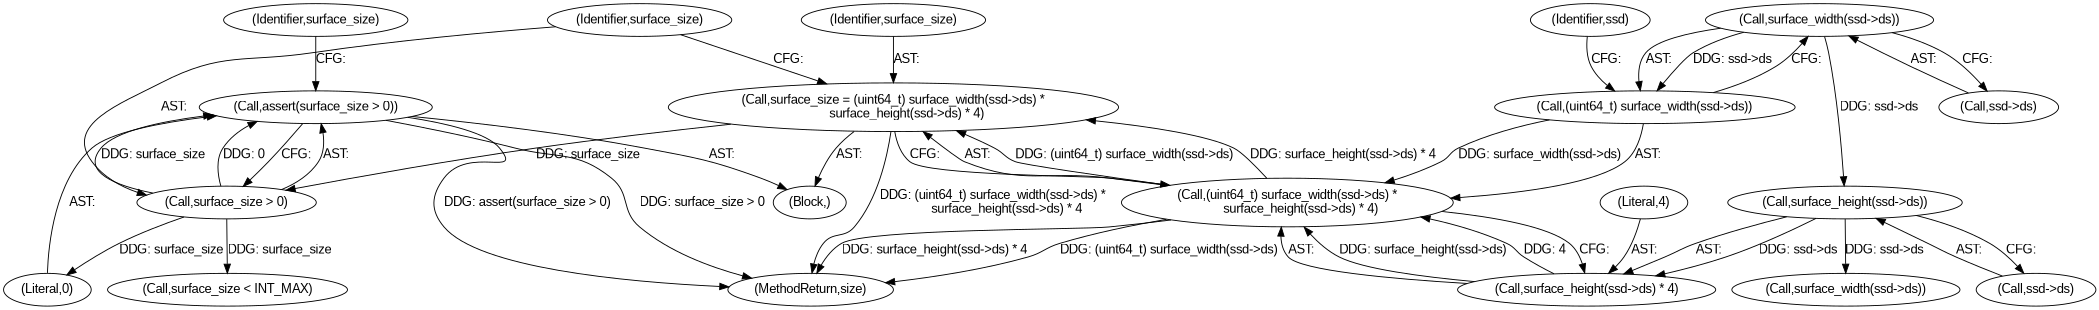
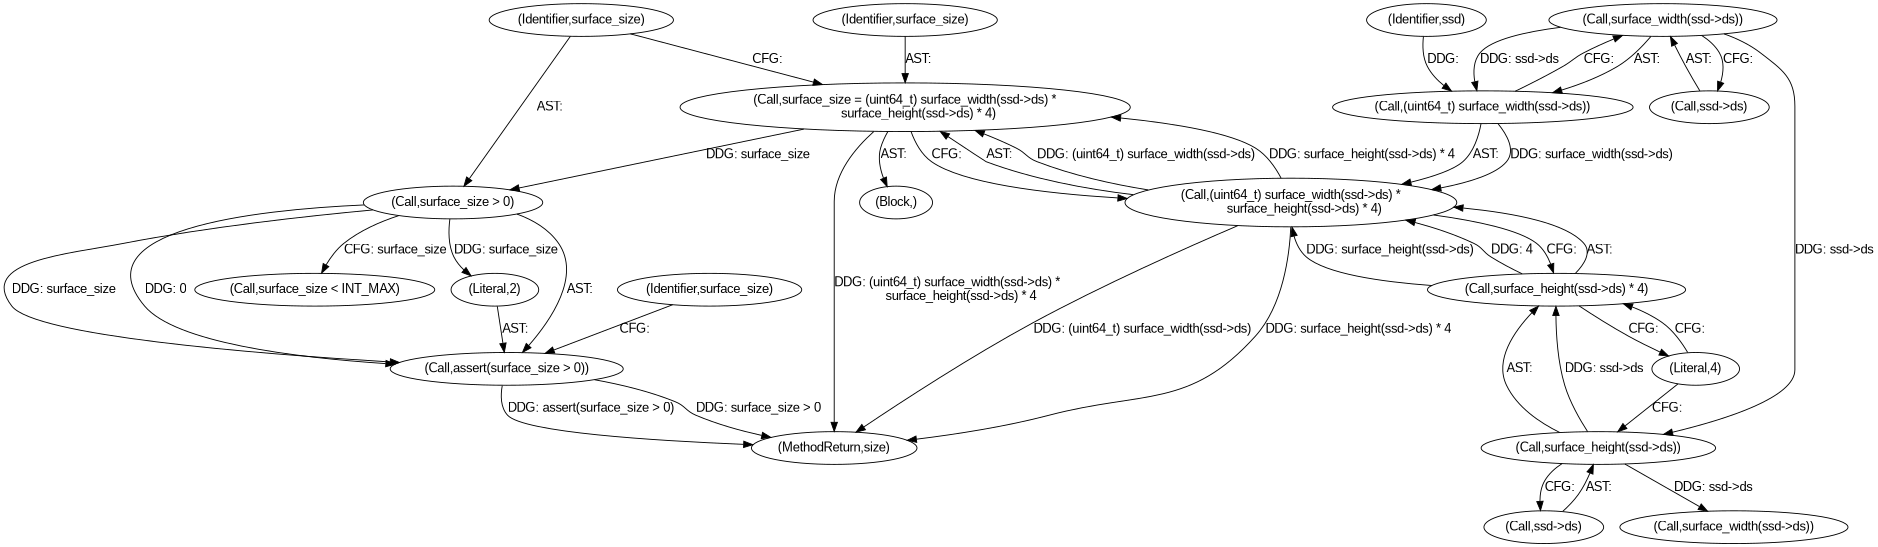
(1608, 60) -> (1445, 60)
(616, 143) -> none
(277, 152) -> none
(280, 250) -> (395, 250)
(1646, 250) -> (1692, 329)
(47, 290) -> (495, 290)
none -> (1619, 331)
none -> (1652, 405)
